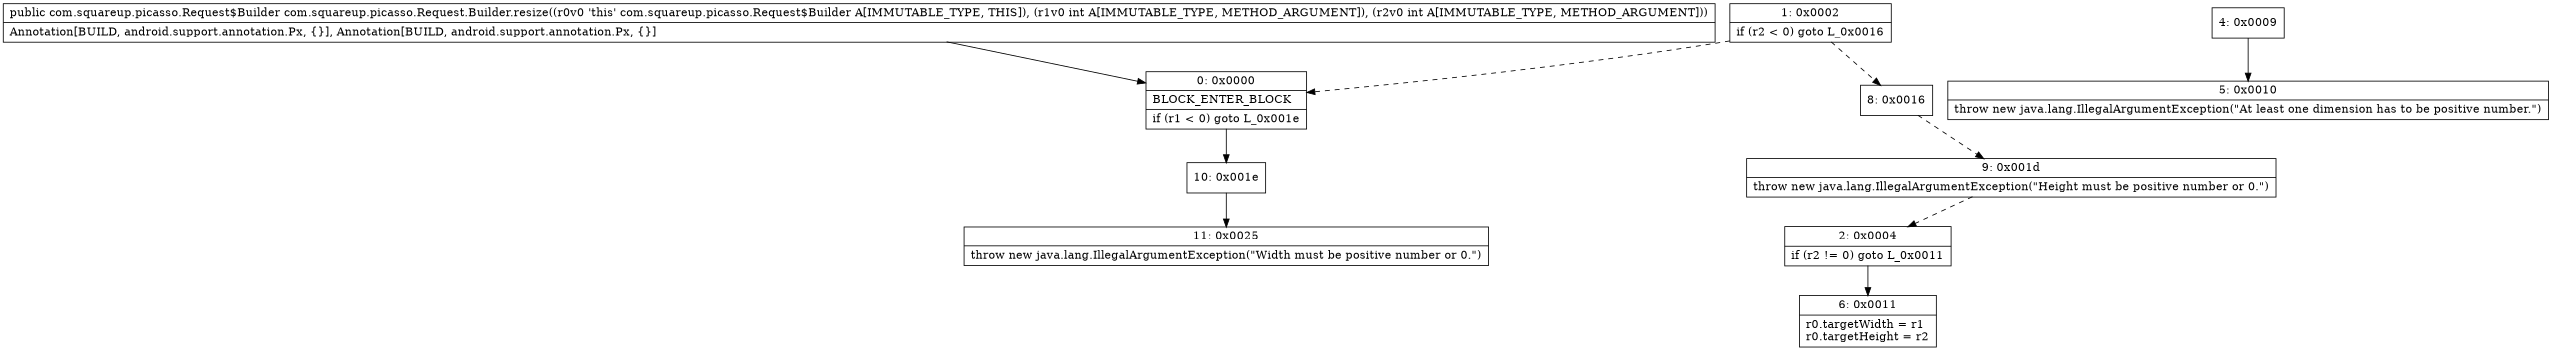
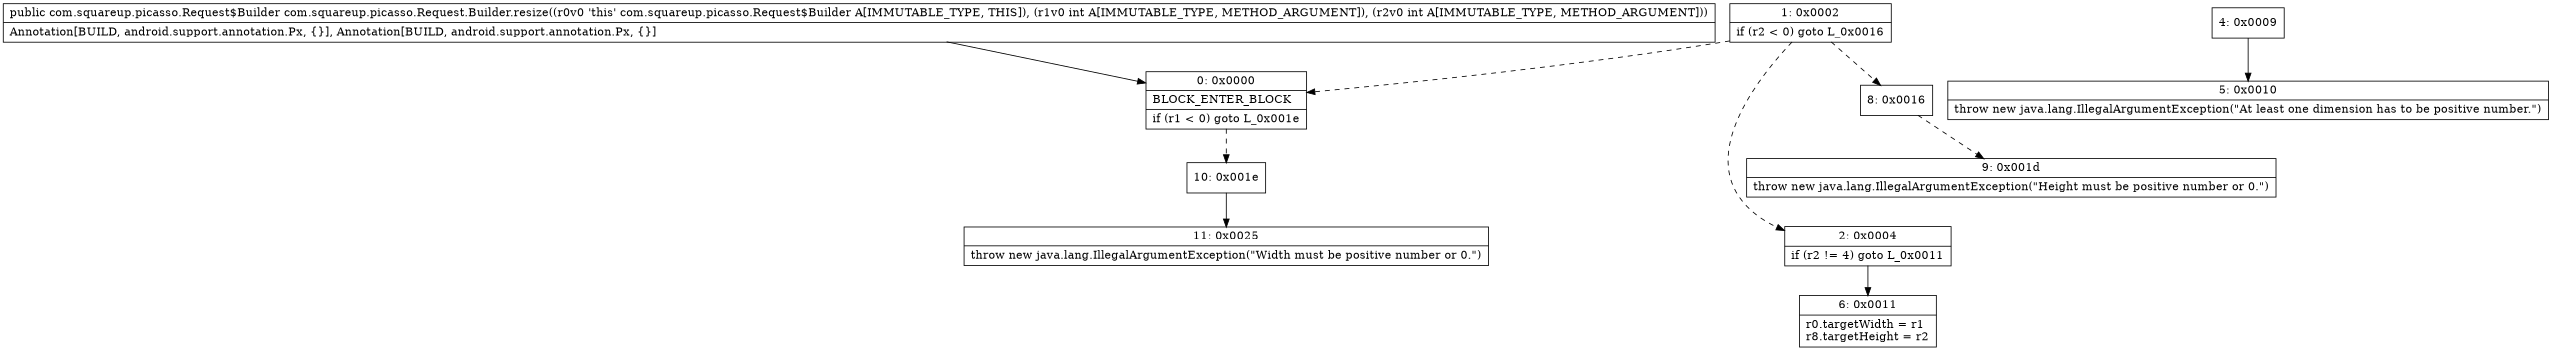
(1226, 142) -> (1226, 142)
(1944, 210) -> (1732, 136)
(1868, 256) -> (1868, 256)
(1868, 337) -> (1868, 337)
